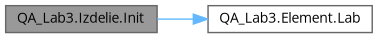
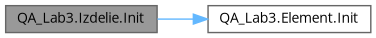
(290, 19) -> (289, 19)
